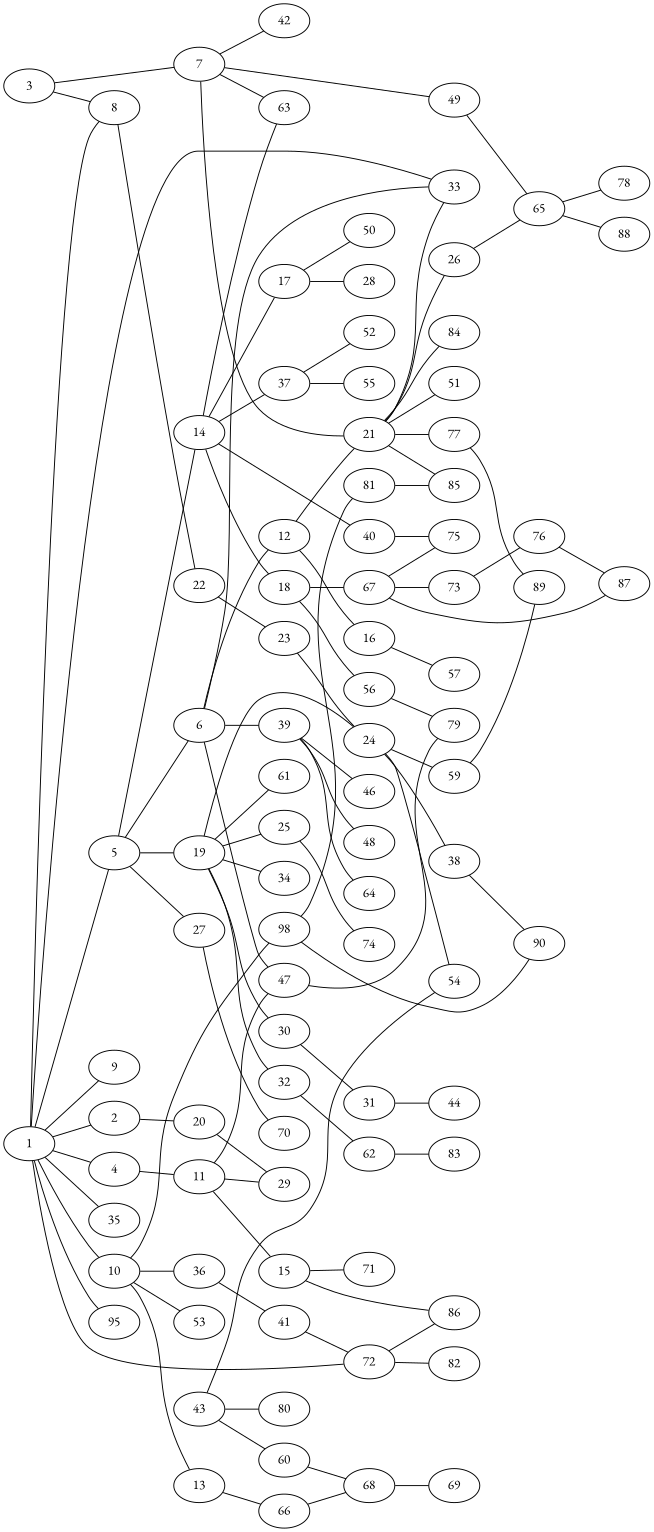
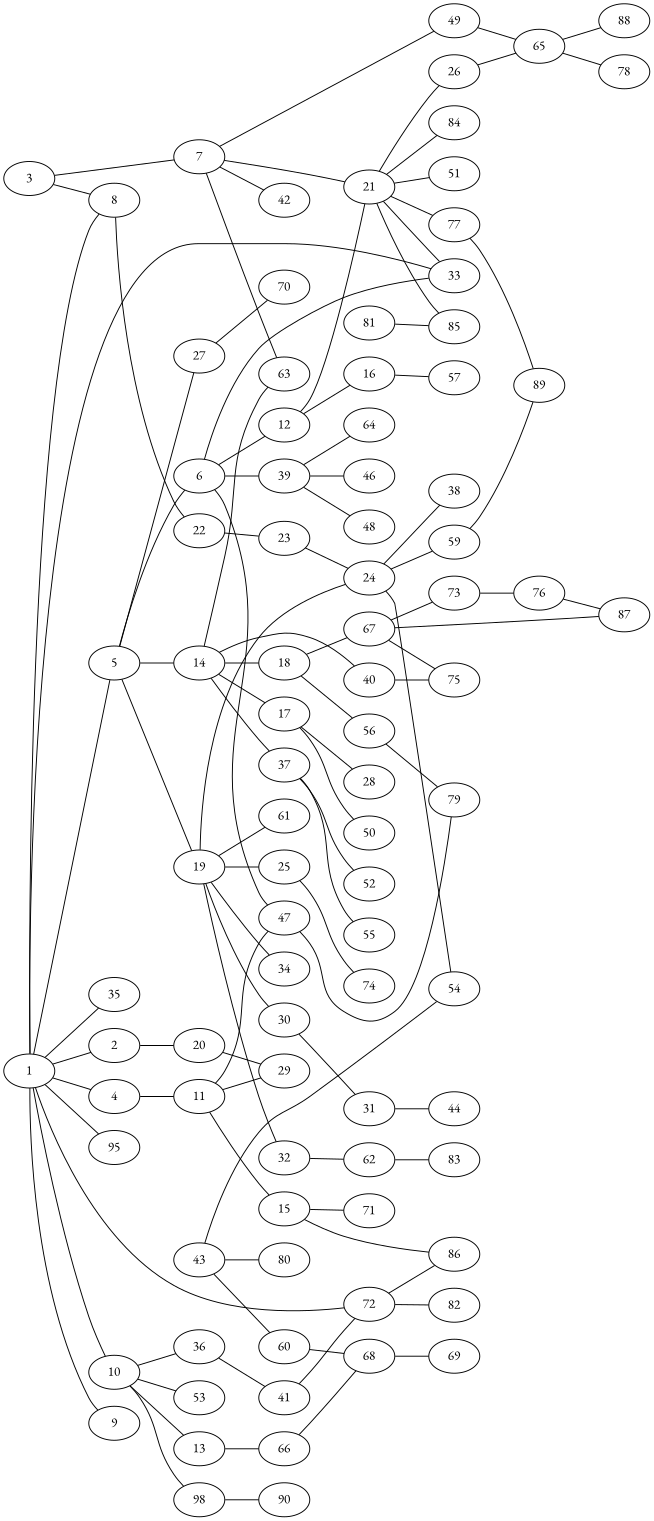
(328, 718) -> none
(497, 902) -> none
